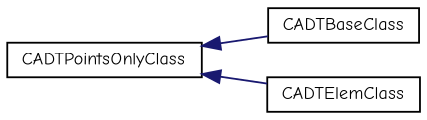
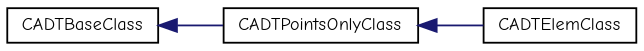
(244, 40) -> (200, 25)
